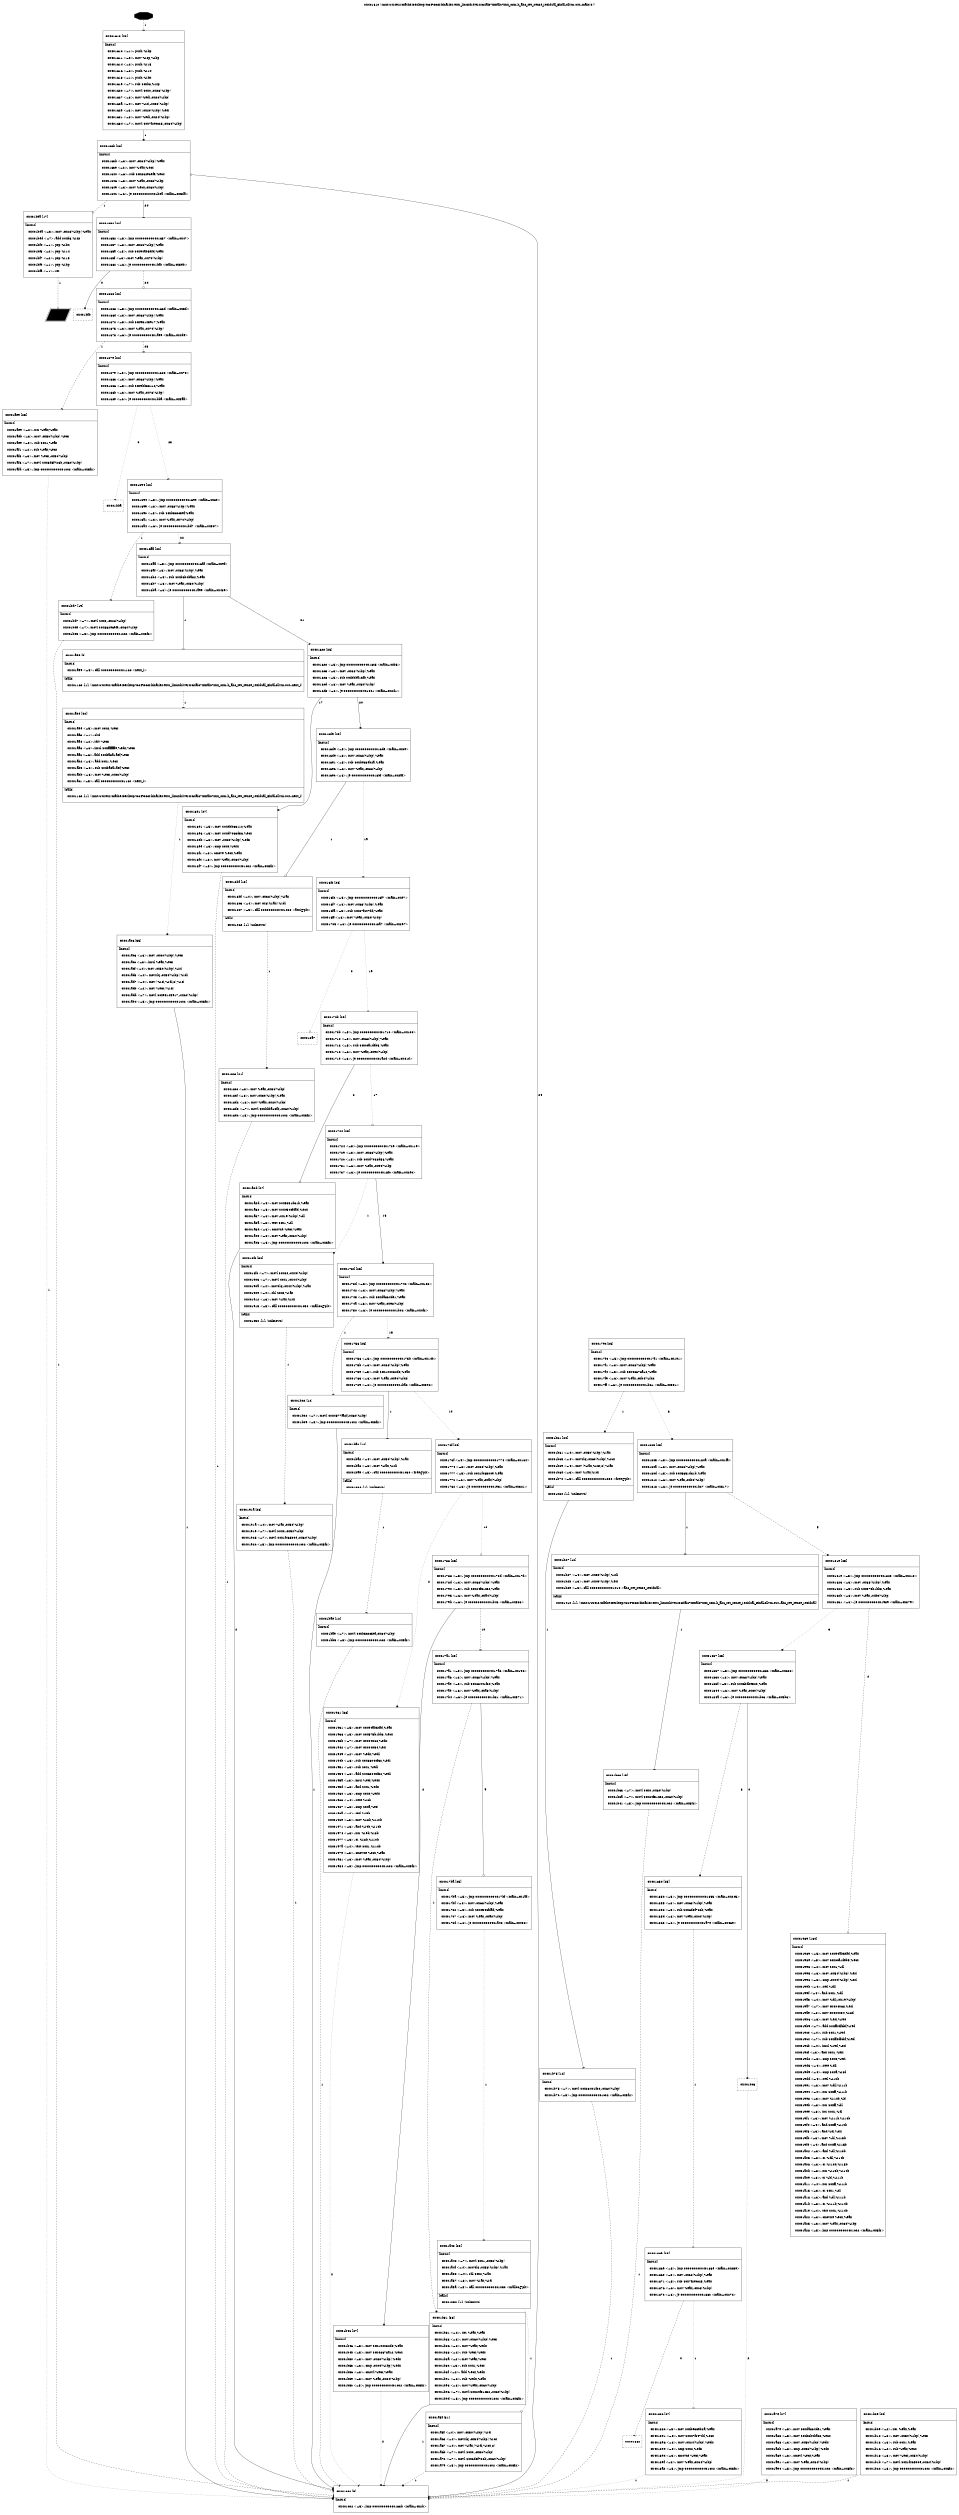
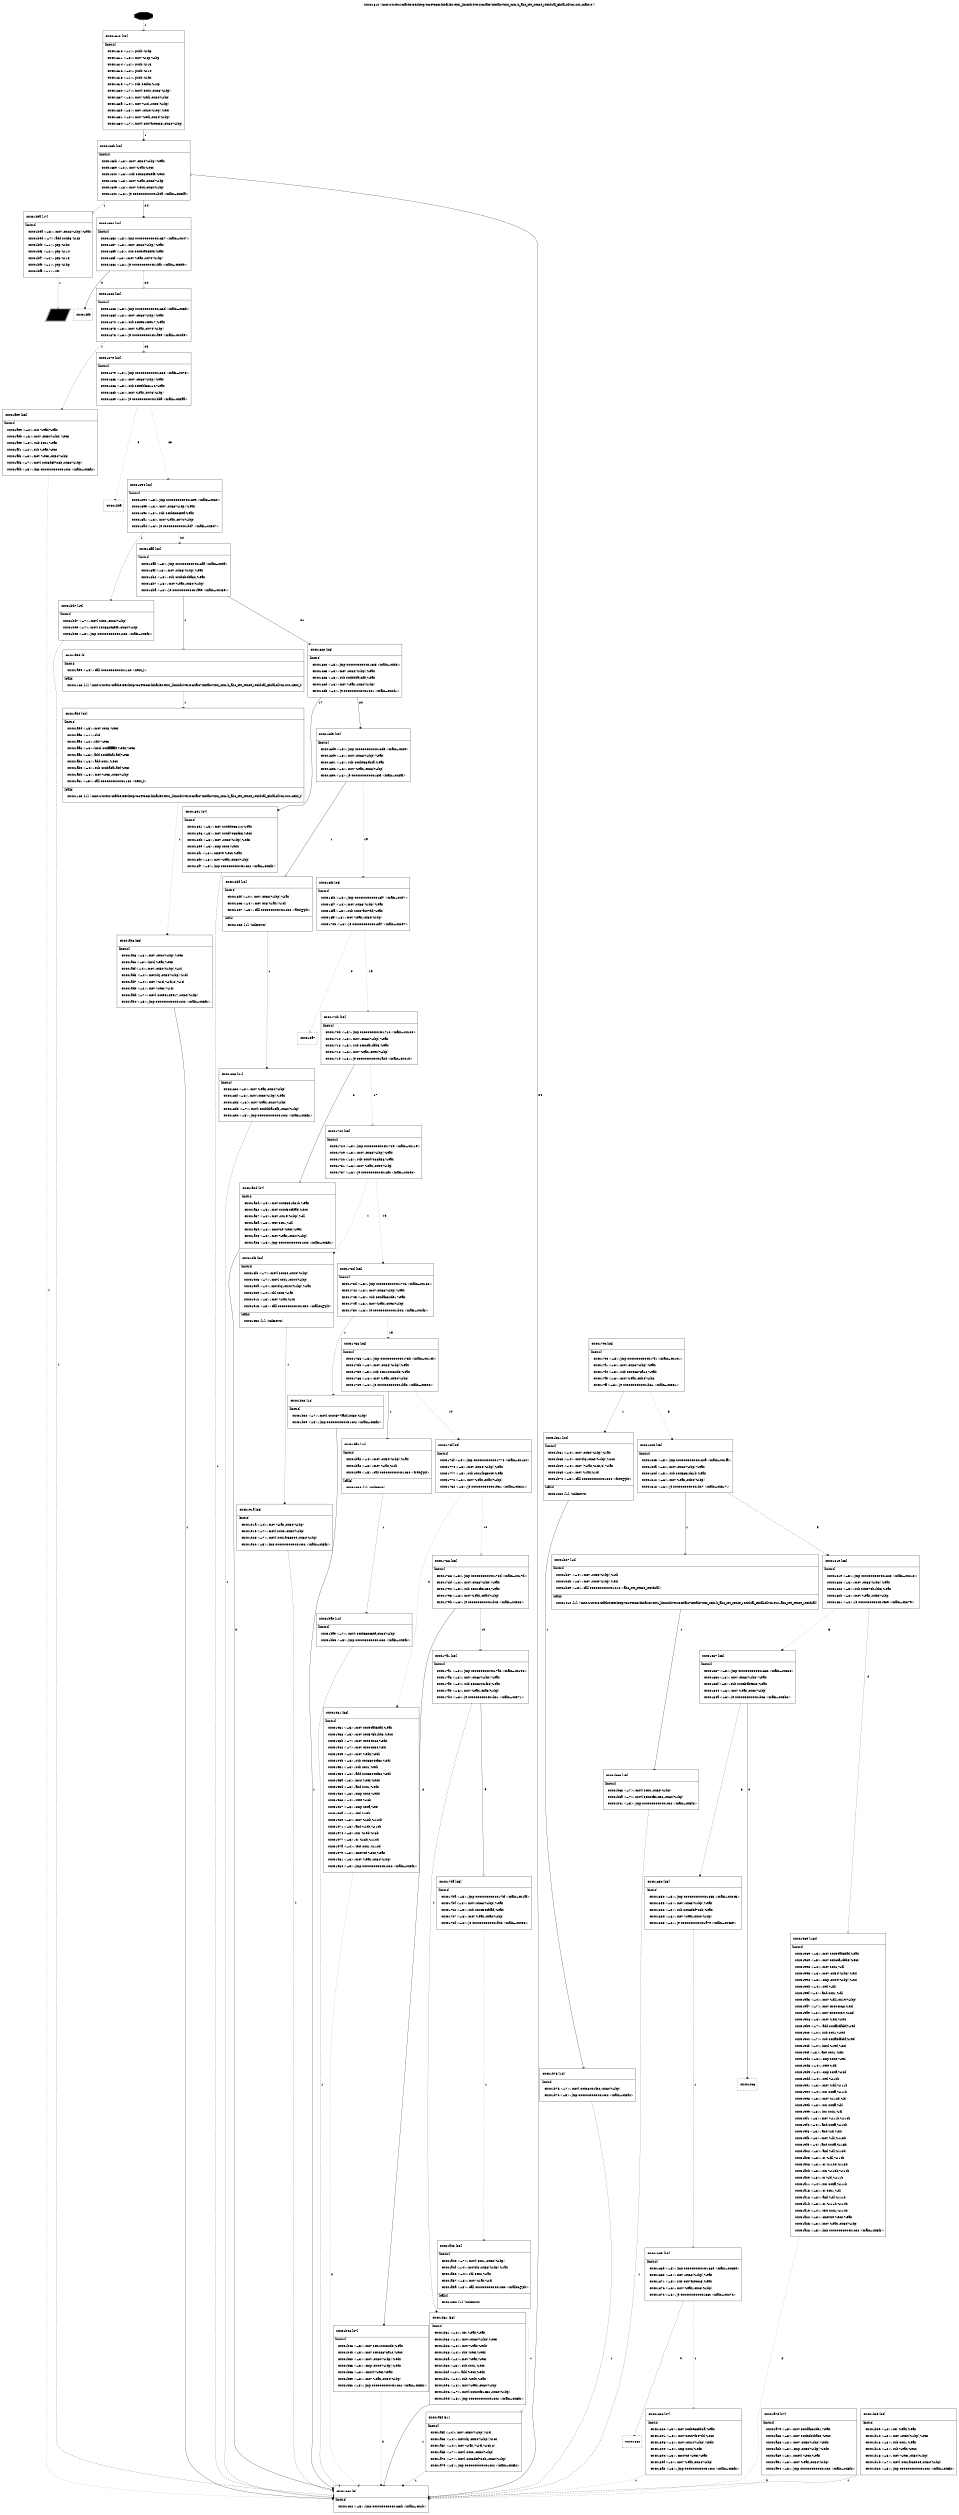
(144, 208) -> (144, 208)
(379, 1220) -> (379, 1220)
(745, 2440) -> (712, 2483)
